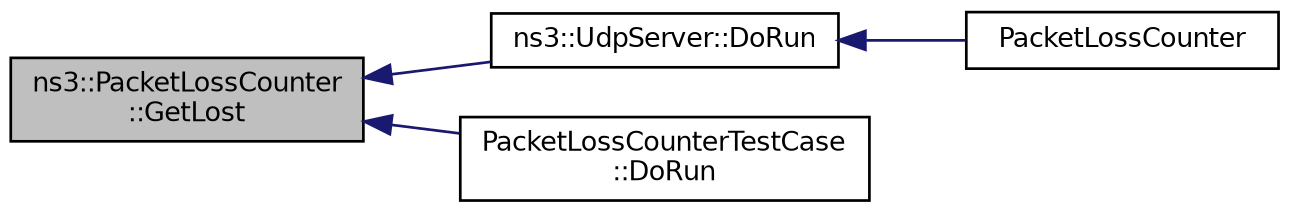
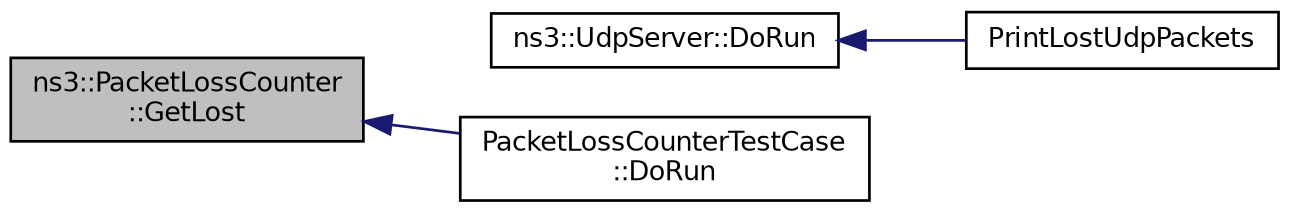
(1122, 40) -> (1122, 40)
(441, 68) -> none
